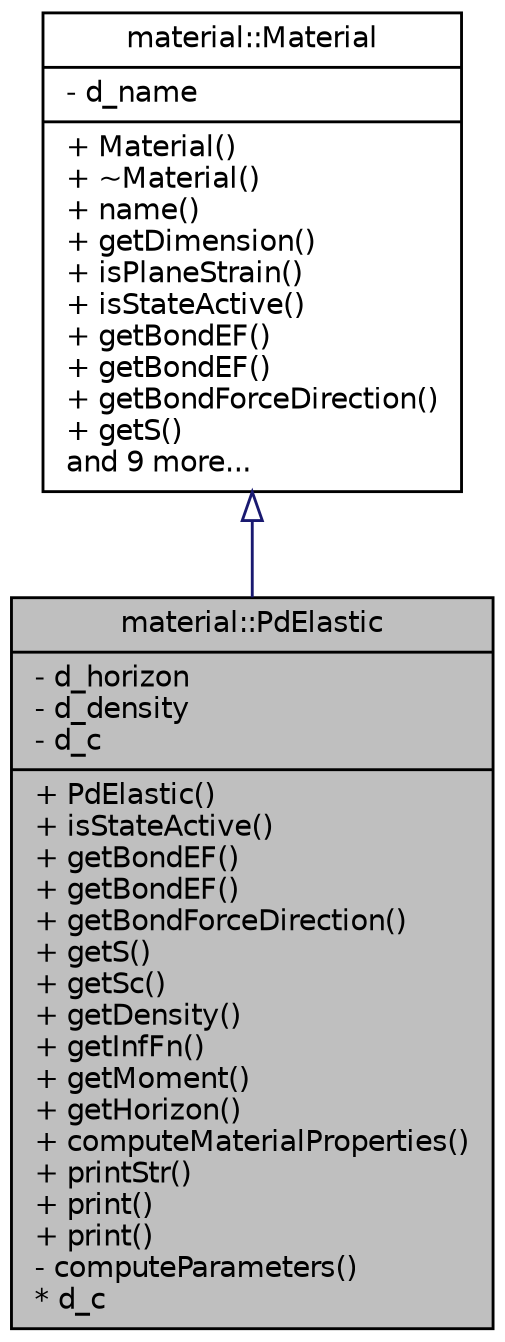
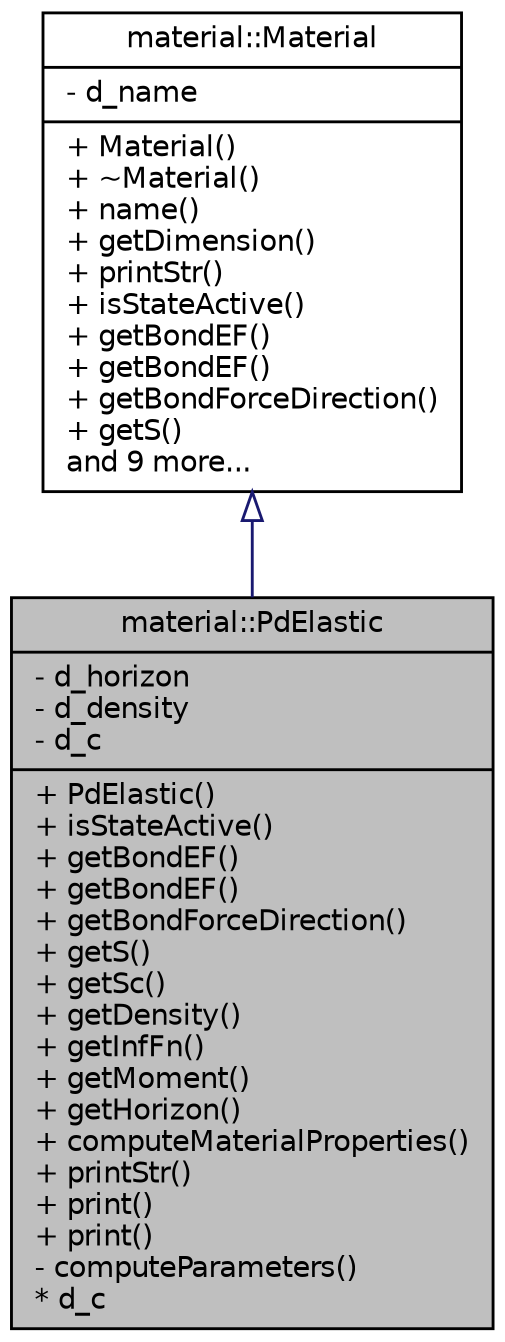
(185, 274) -> (145, 274)
